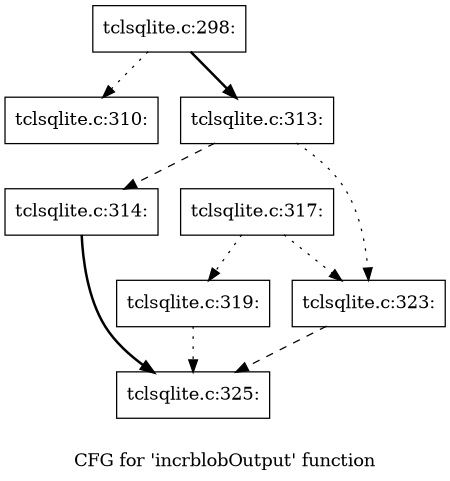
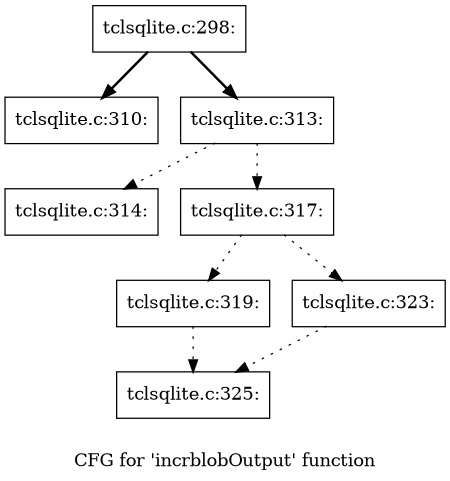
(130, 70) -> (130, 70)
(175, 163) -> (175, 163)
(349, 196) -> (257, 160)
(96, 308) -> none
(287, 346) -> (287, 346)
